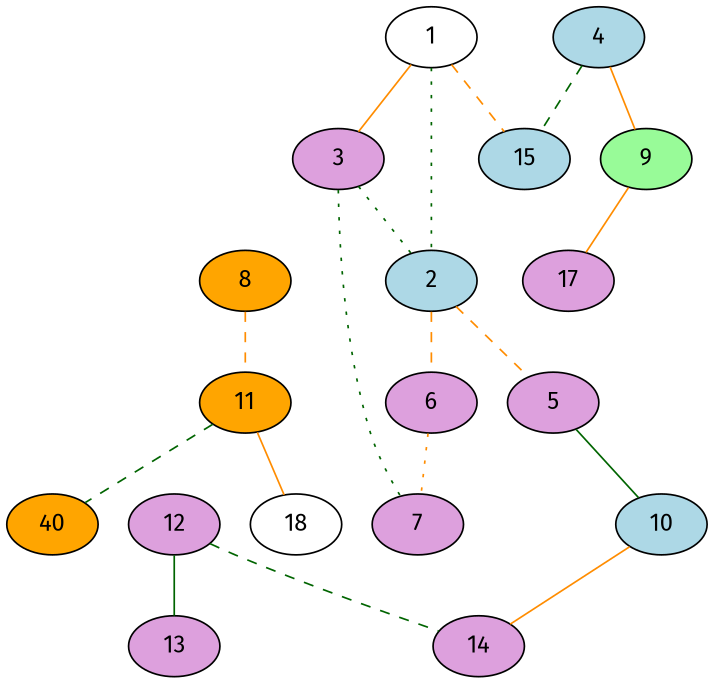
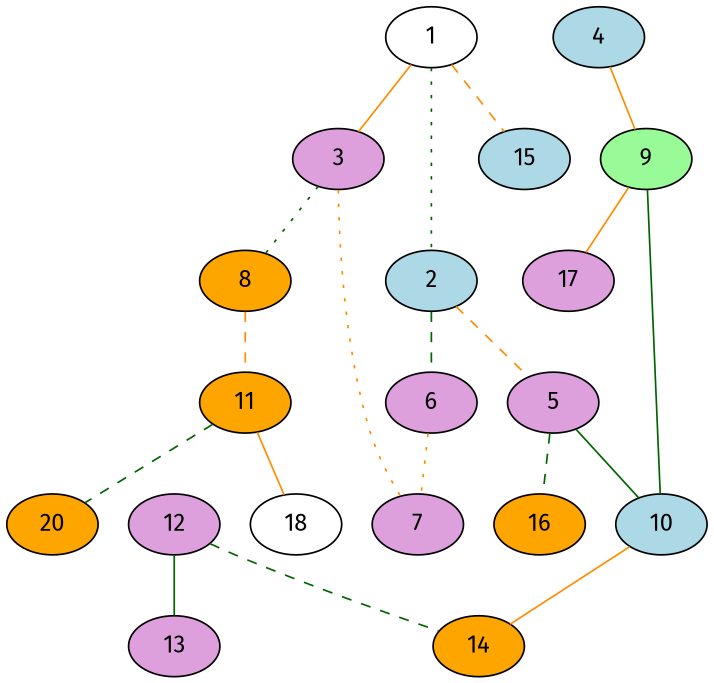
(562, 98) -> none
(385, 220) -> (292, 220)
(431, 342) -> (431, 342)
none -> (654, 342)
(351, 347) -> (351, 347)
(52, 524) -> (52, 524)
none -> (540, 524)
(479, 646) -> (479, 646)
